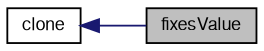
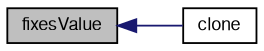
(123, 26) -> (160, 26)
